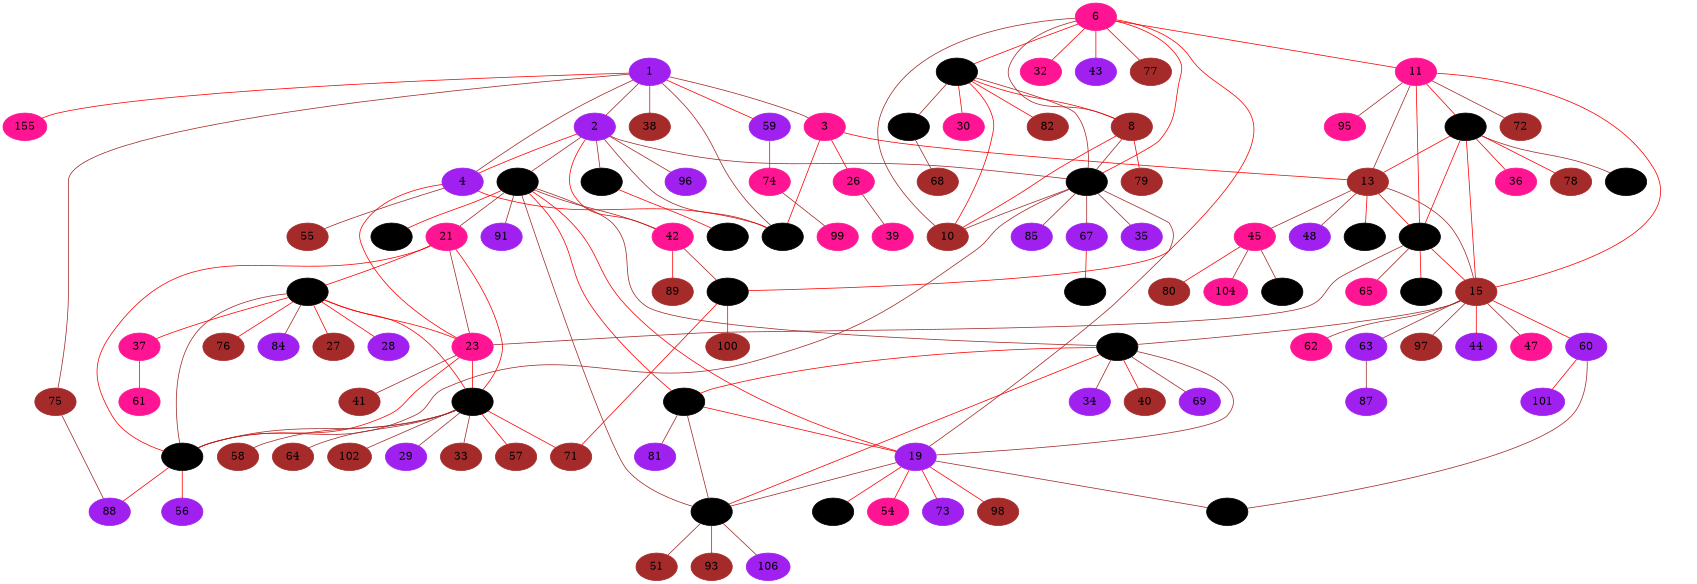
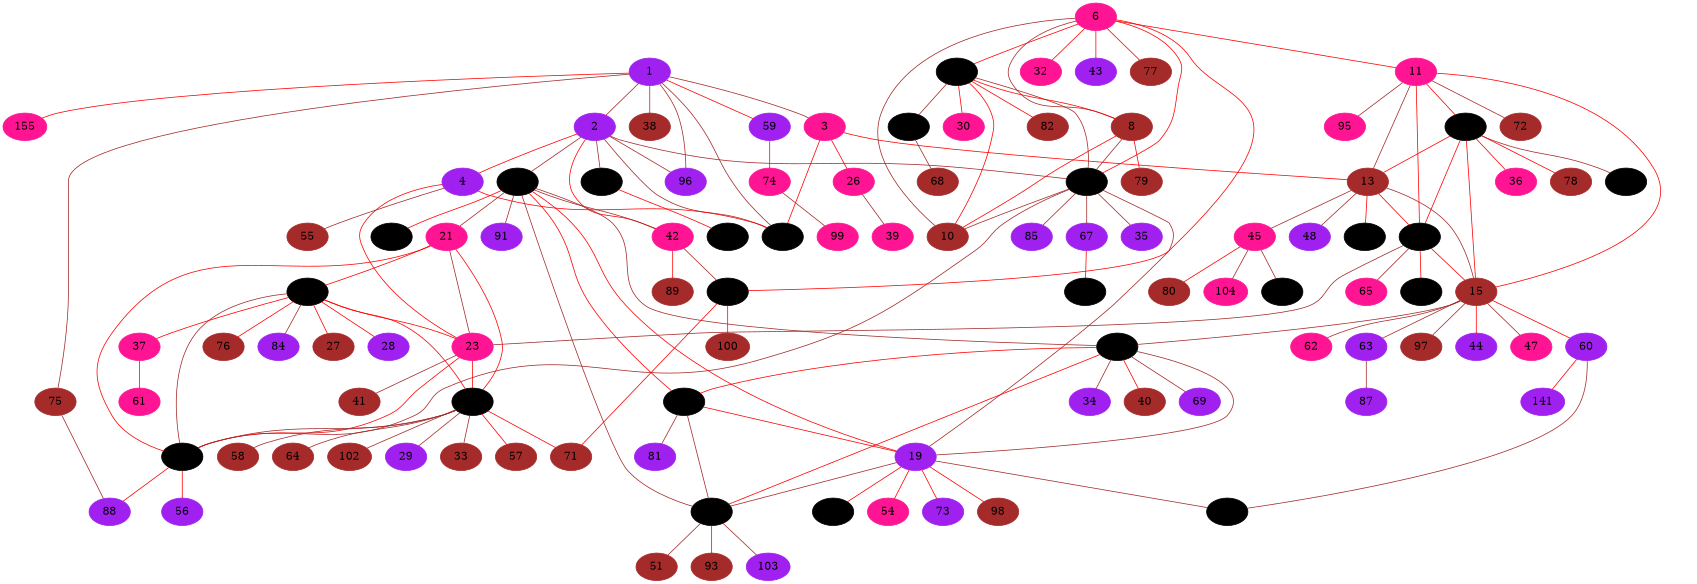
(552, 122) -> (680, 123)
(1543, 402) -> (1543, 402)
(768, 567) -> (768, 567)
